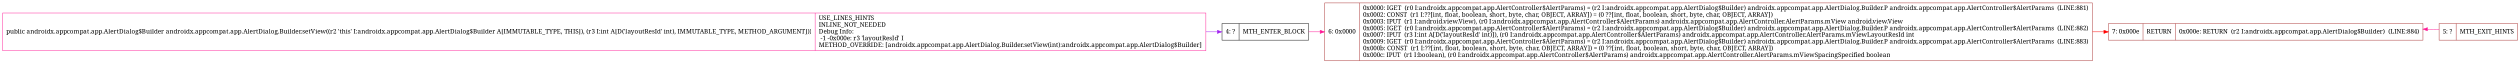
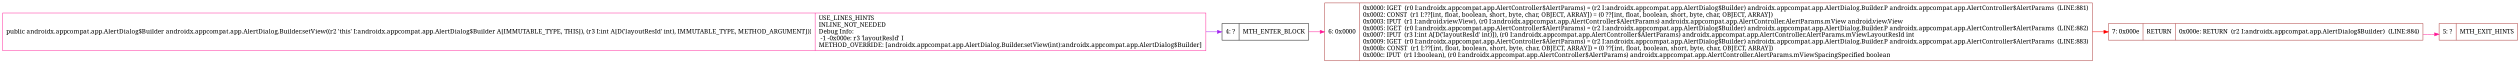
(2433, 29) -> (2429, 34)
